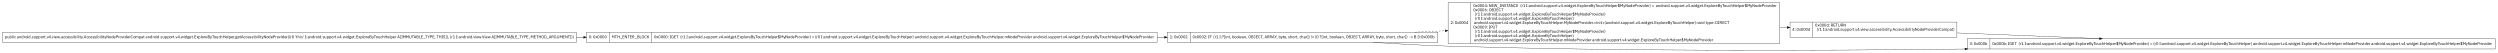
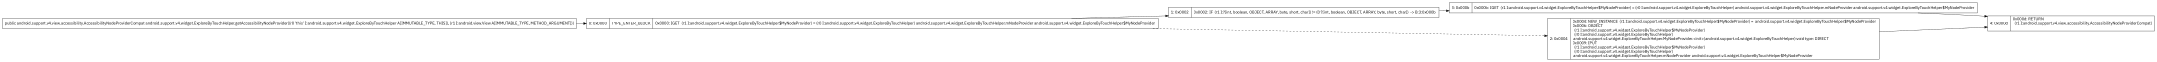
(1430, 31) -> (1349, 32)
(2028, 36) -> (1951, 14)
(631, 37) -> (631, 23)
